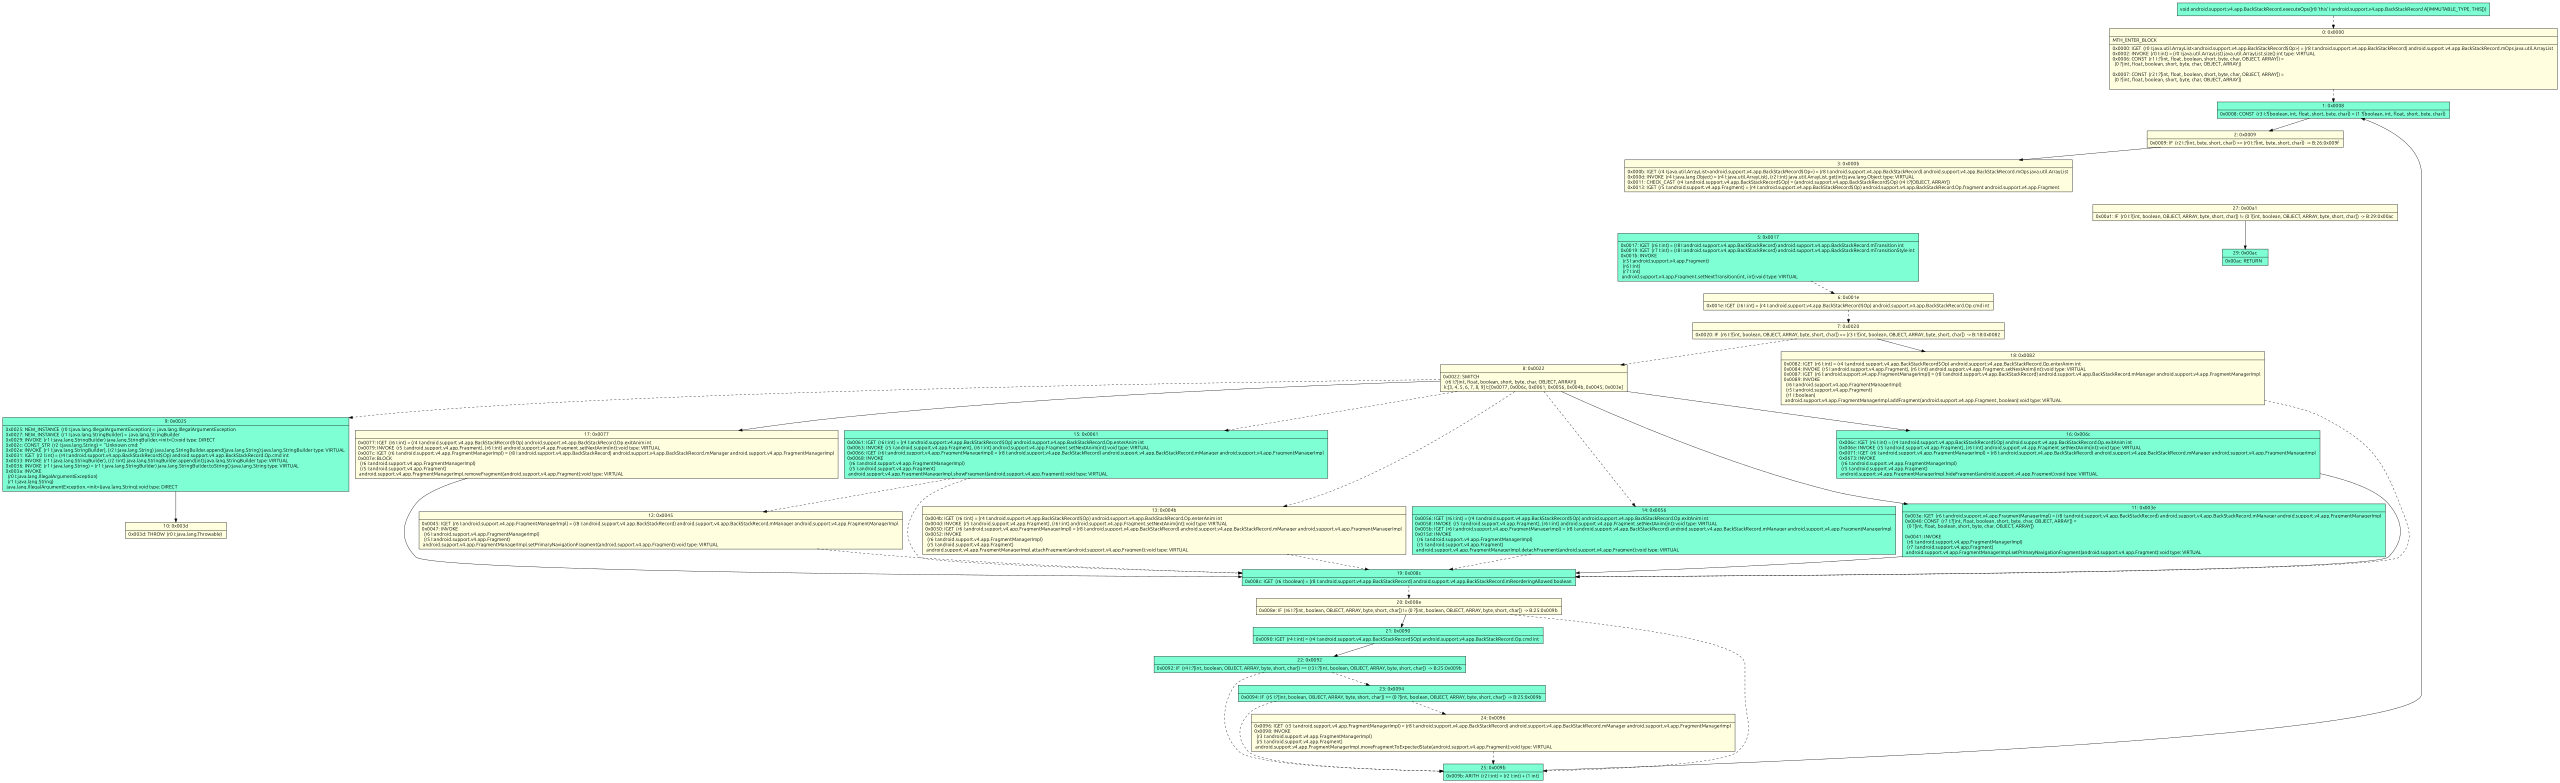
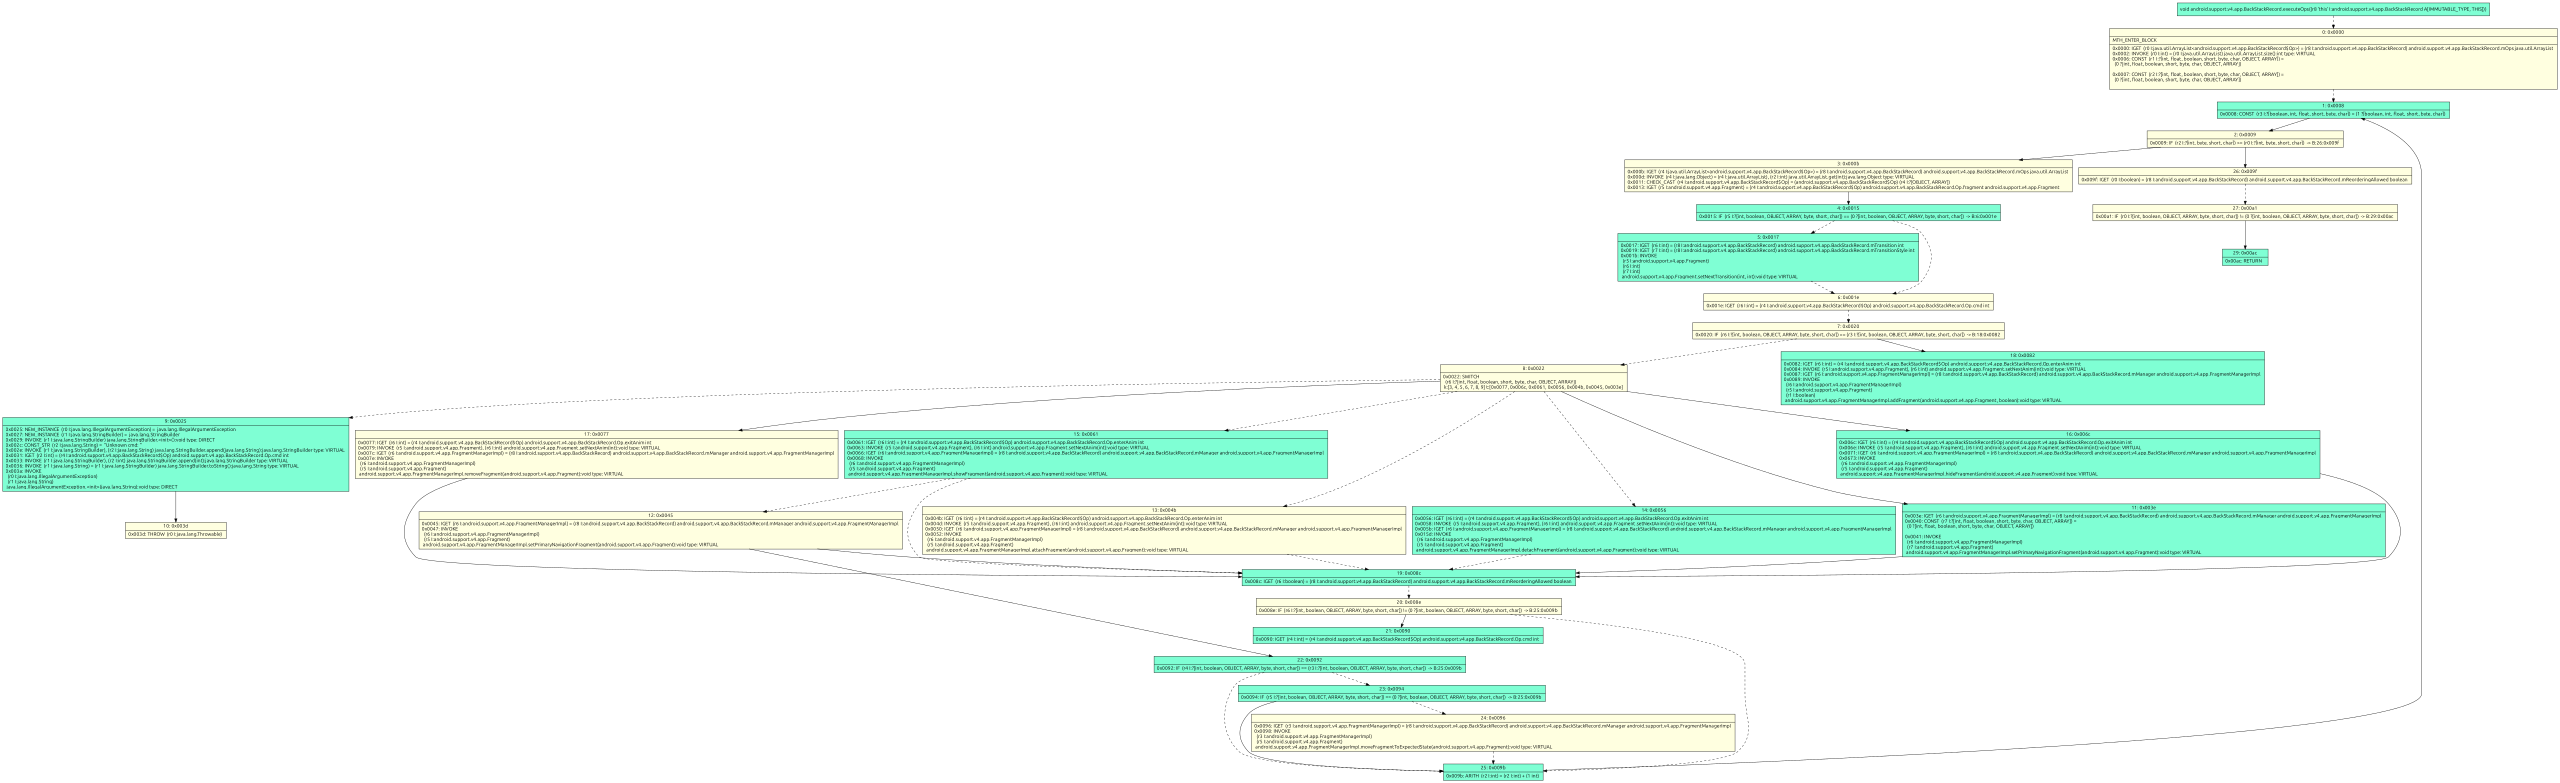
none -> (2245, 176)
none -> (1849, 213)
(2023, 378) -> (2023, 378)
(376, 458) -> (377, 458)
(1028, 564) -> (1028, 564)
(2109, 571) -> none
(1356, 649) -> (1009, 602)
(1254, 755) -> (1254, 755)
